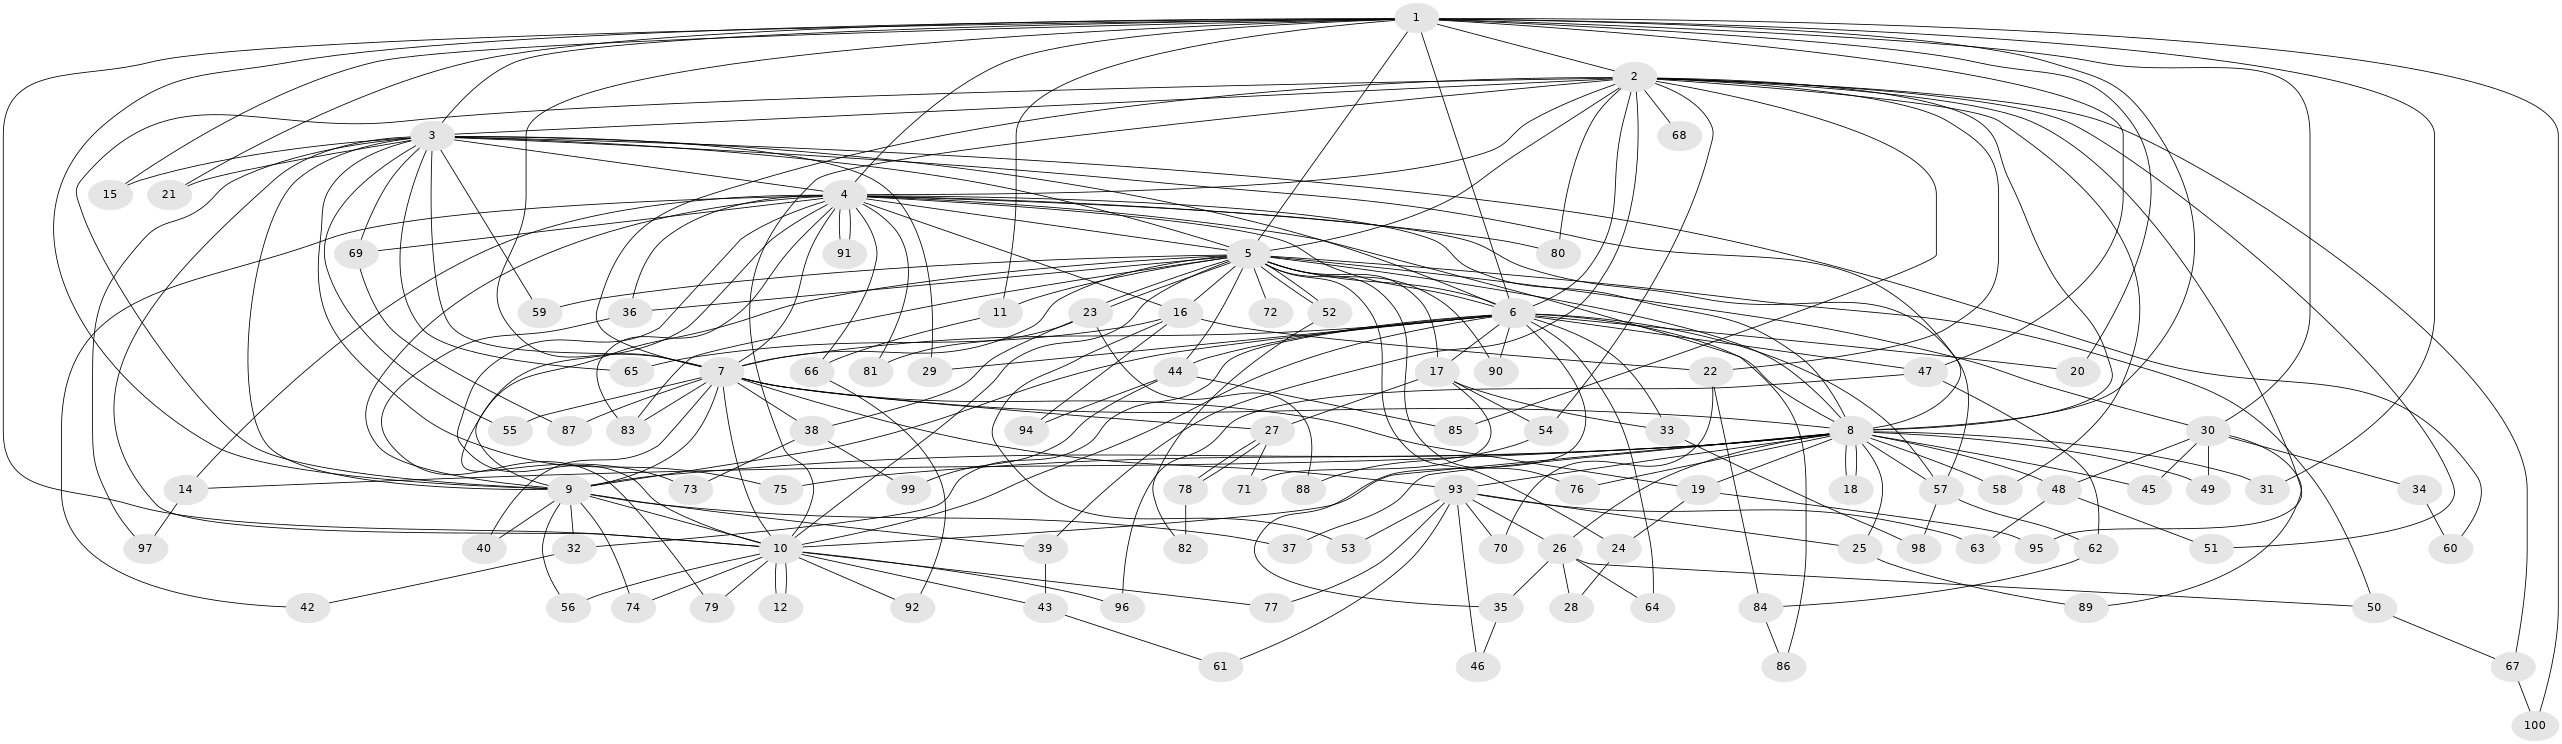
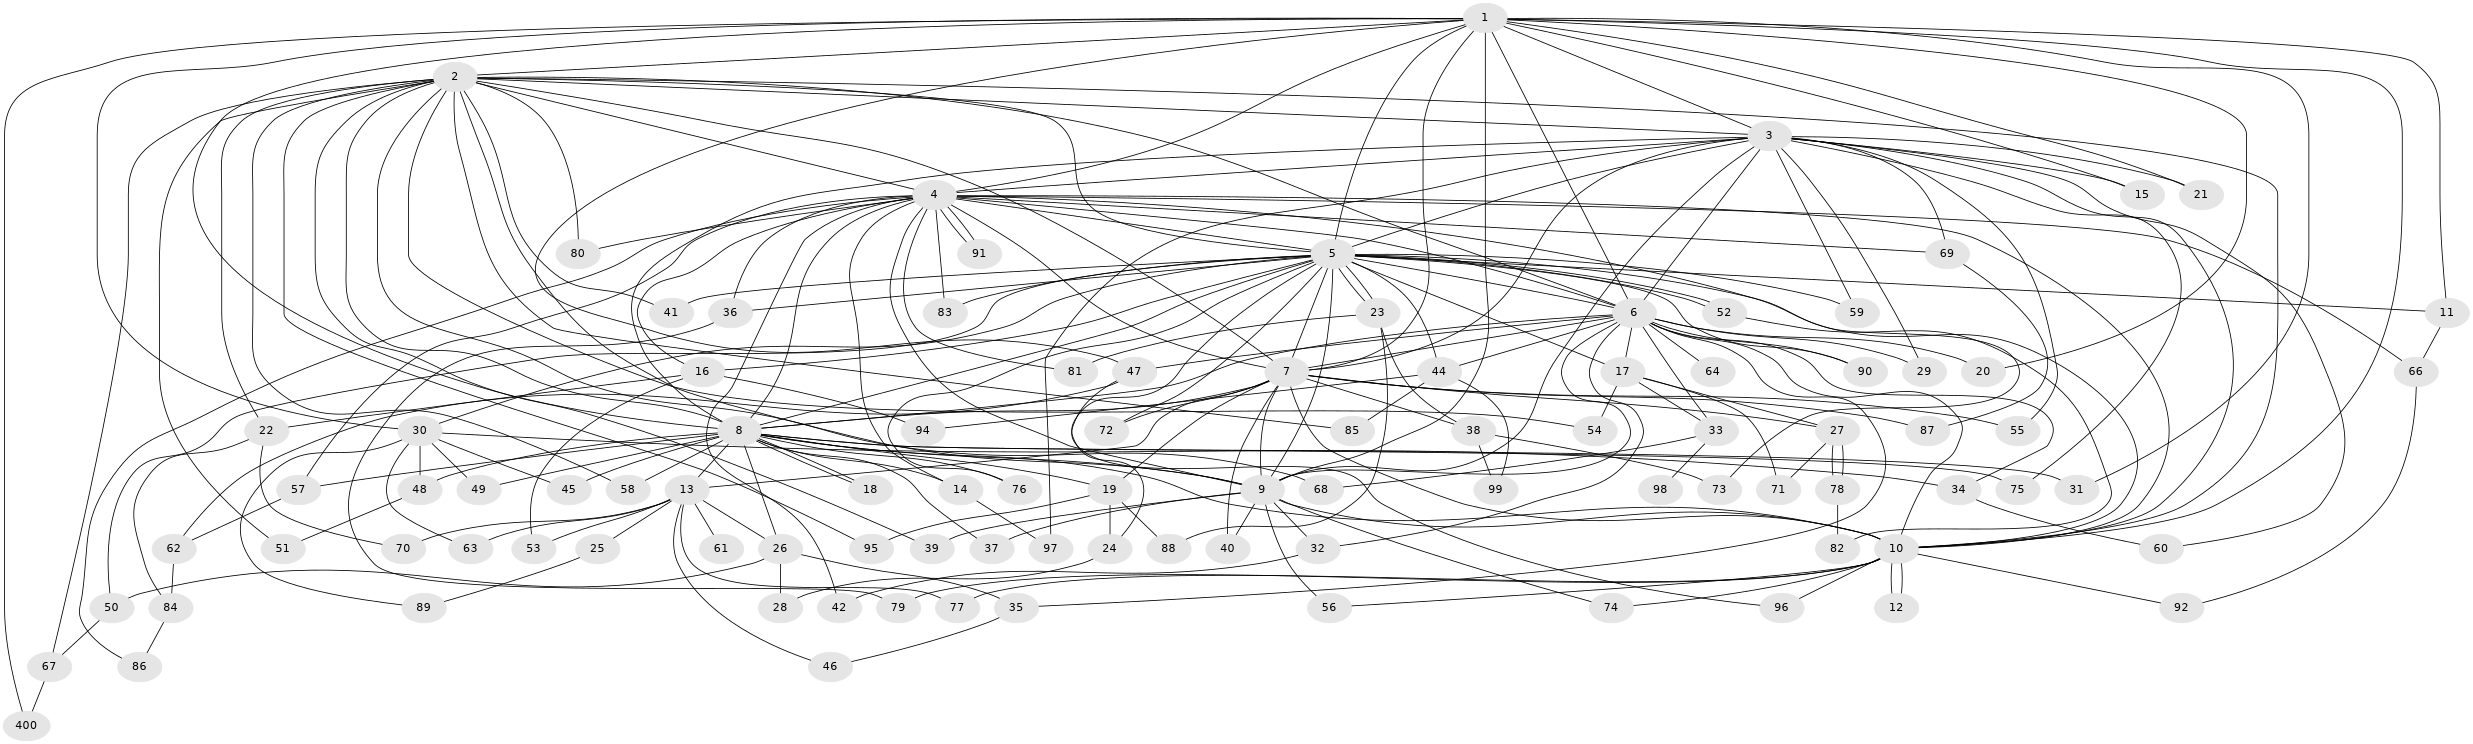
none -> (672, 313)
(632, 372) -> none
(1806, 372) -> (1846, 389)
(675, 402) -> (1197, 402)
(1425, 461) -> (1140, 520)
none -> (1520, 466)
(1882, 488) -> none
(1456, 490) -> (687, 490)
(2025, 515) -> (394, 509)
(1932, 516) -> none
(1606, 579) -> none
(1046, 608) -> none
(2535, 726) -> (27, 726)
